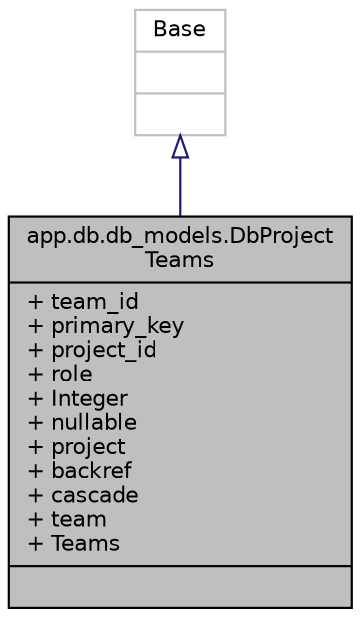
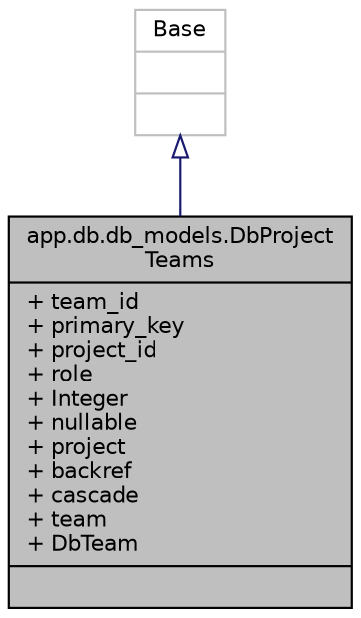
(74, 544) -> (84, 544)
